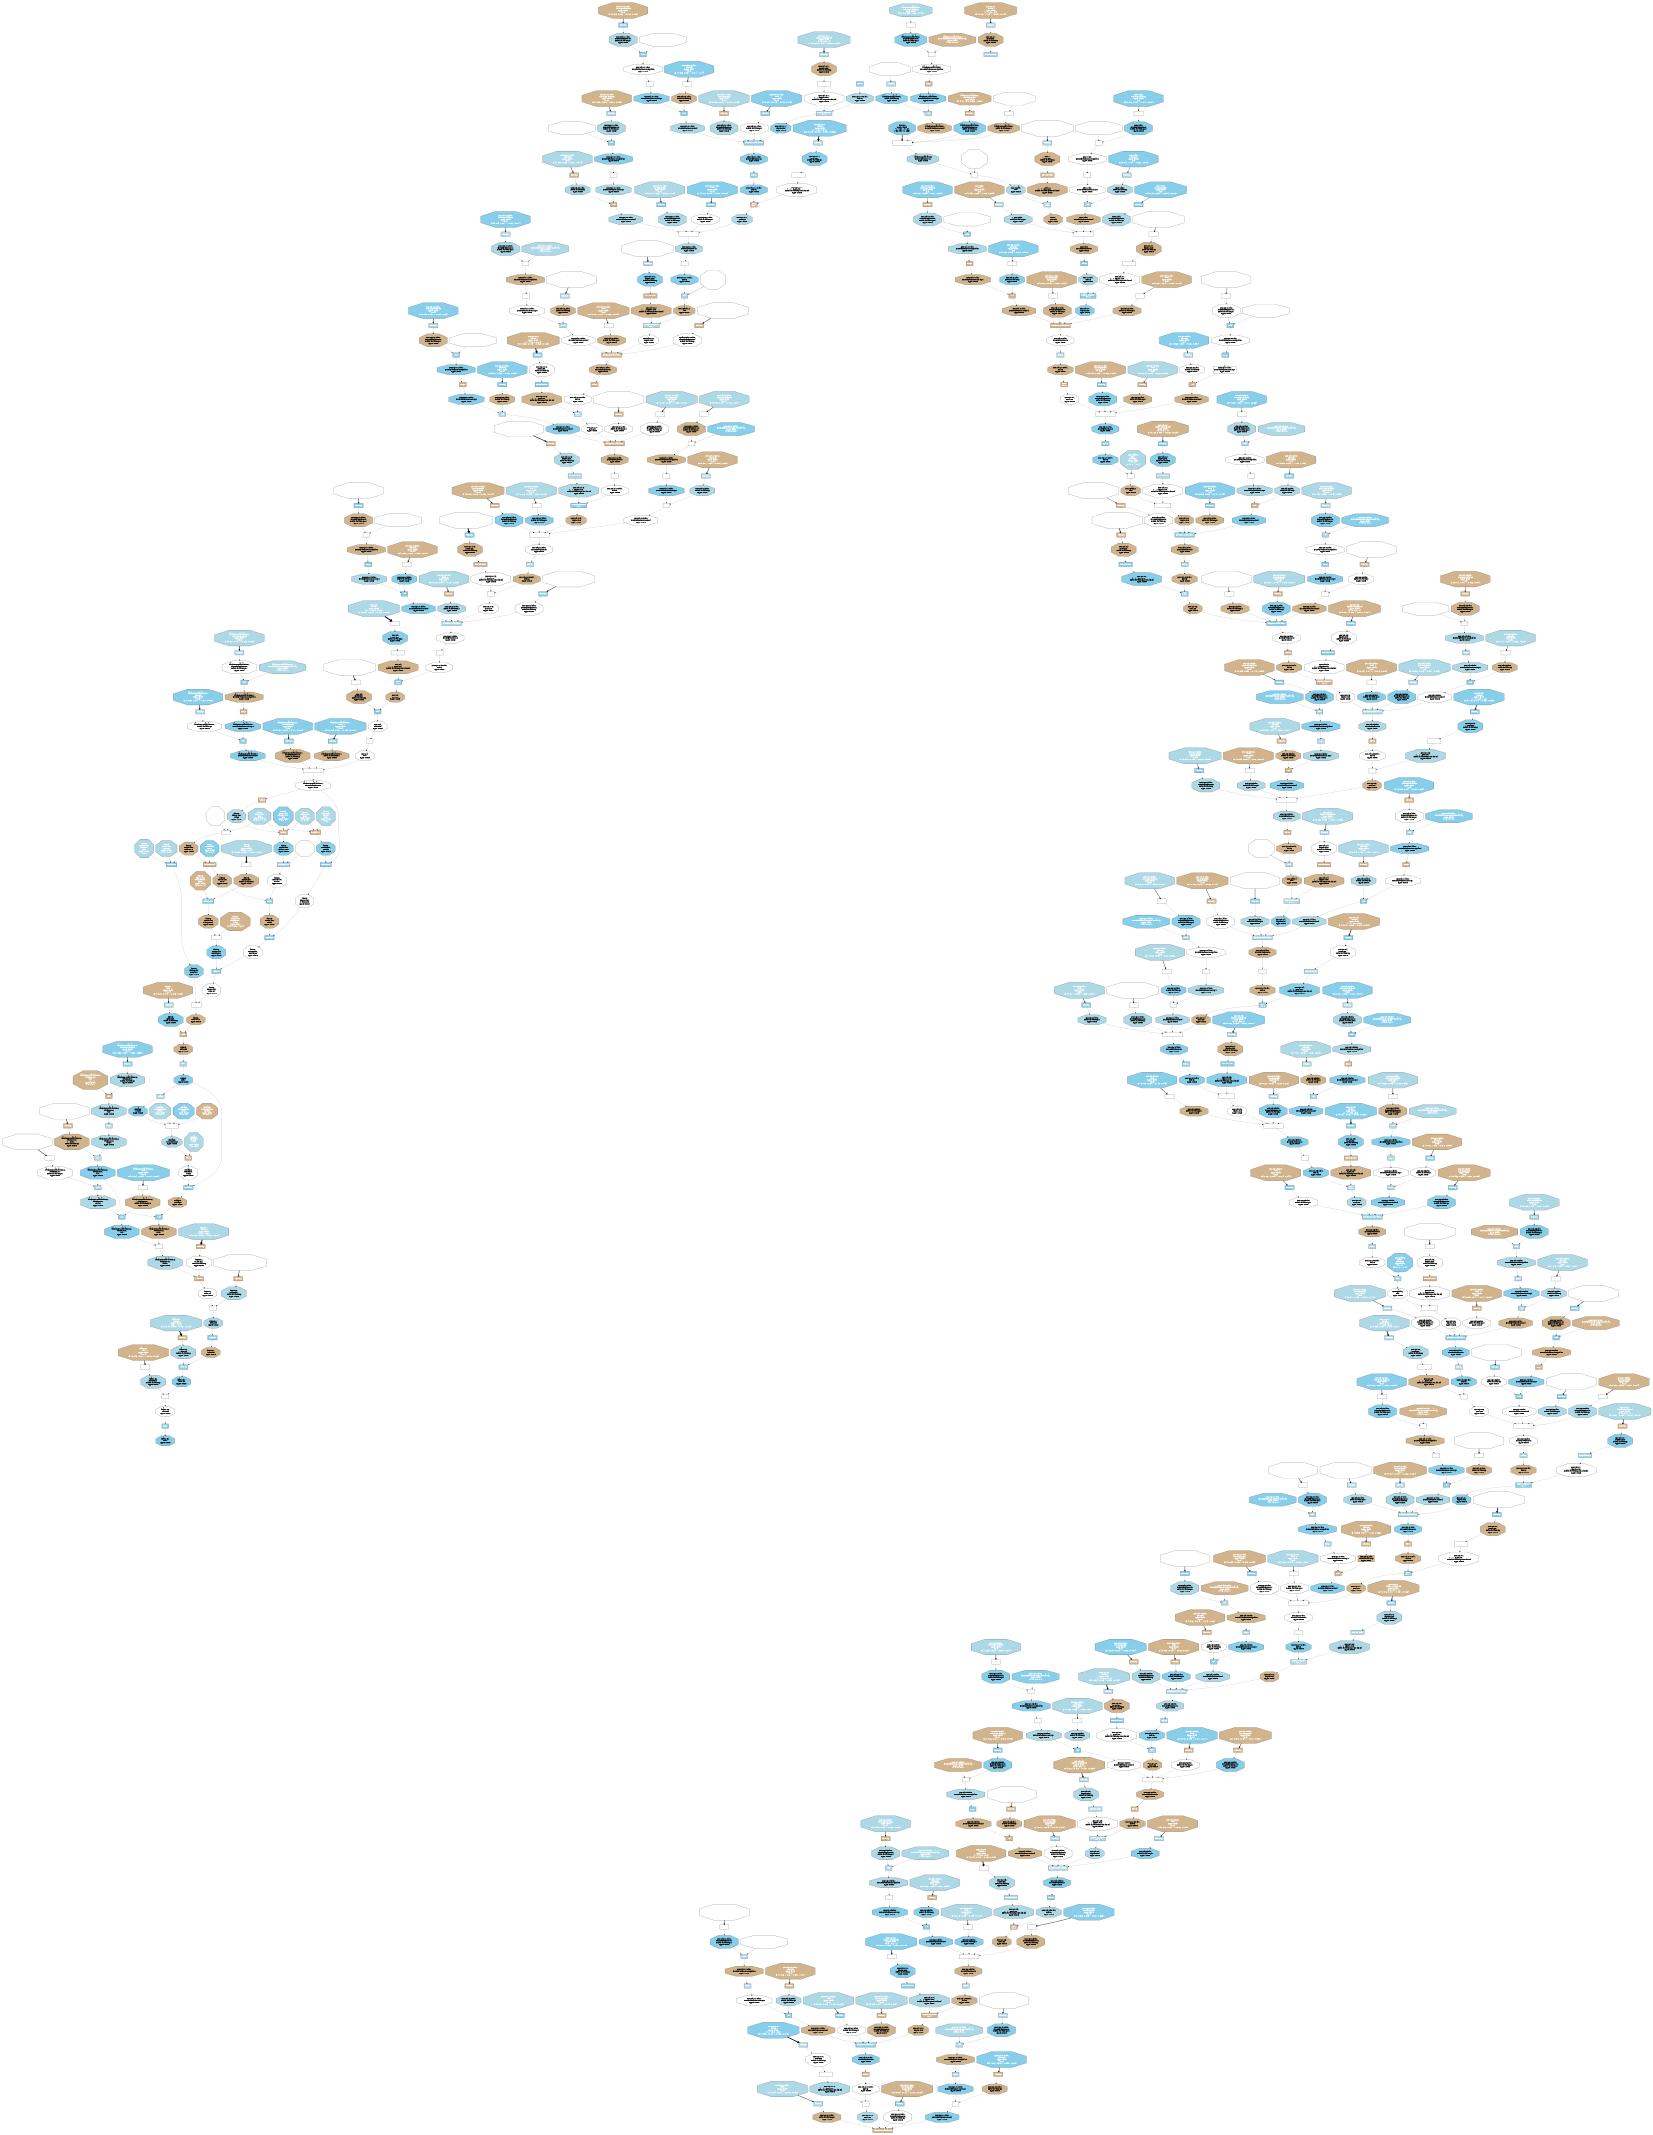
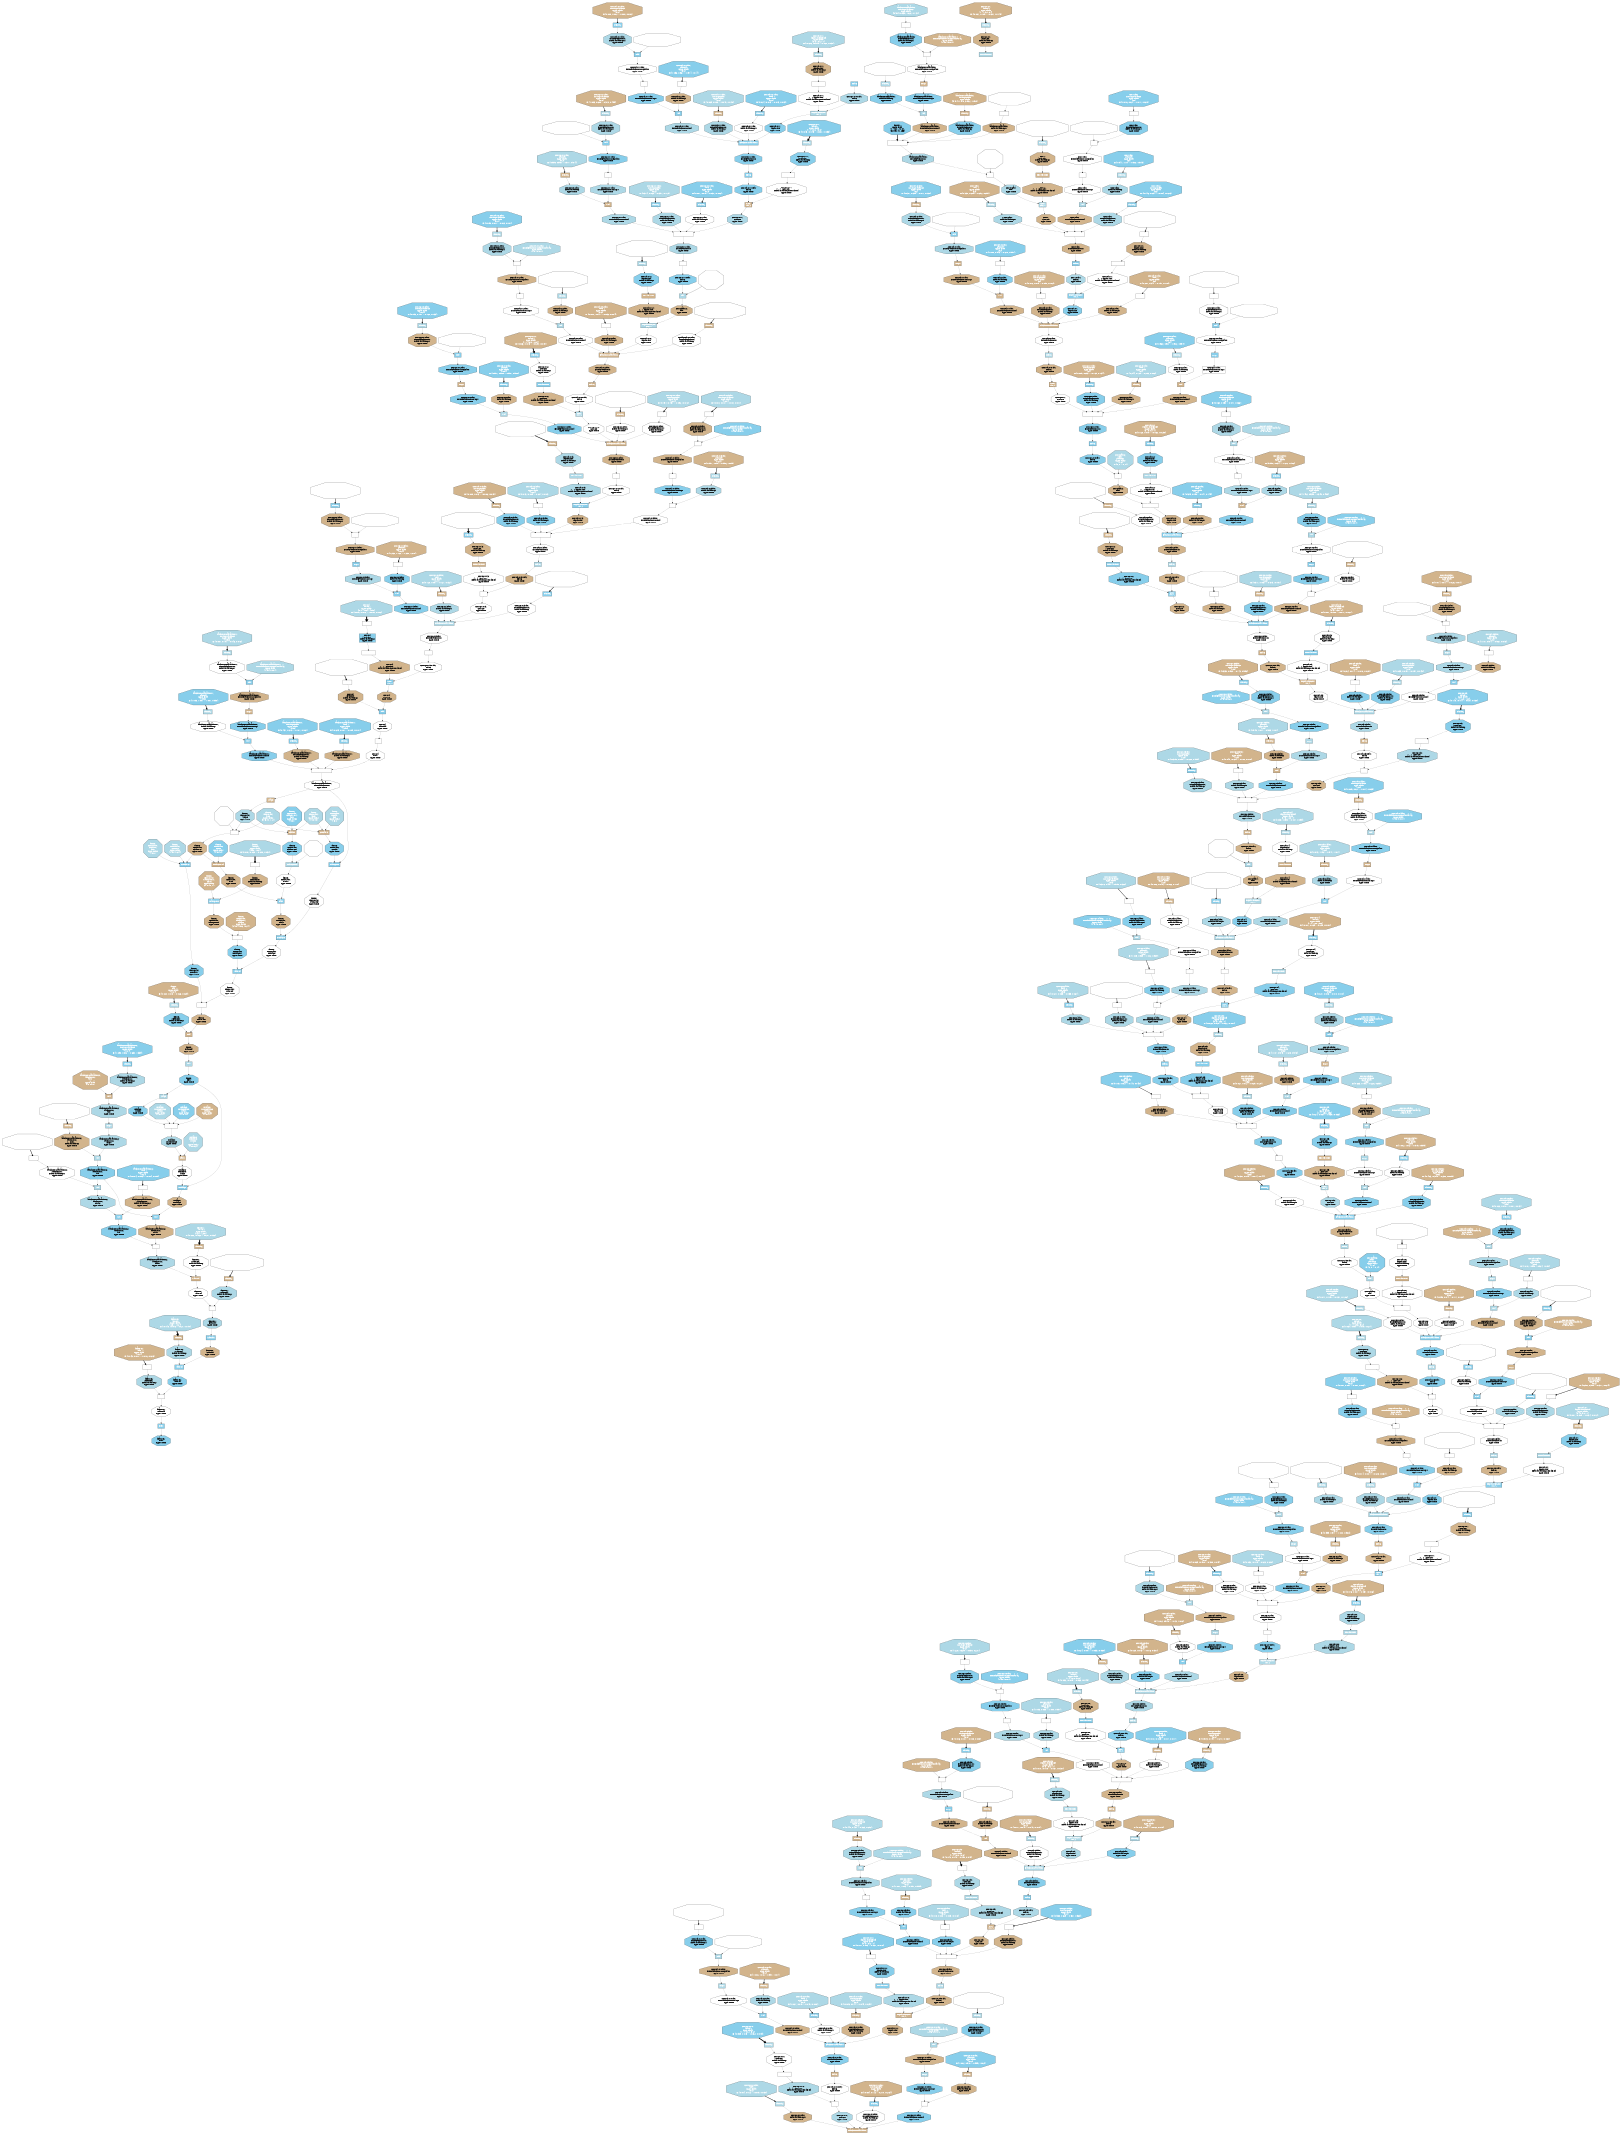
(395, 638) -> (367, 638)
(1366, 1559) -> (1335, 1559)
